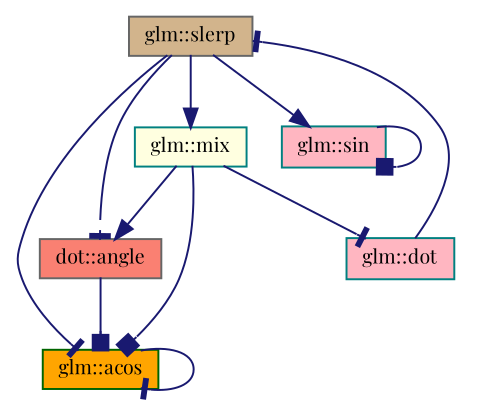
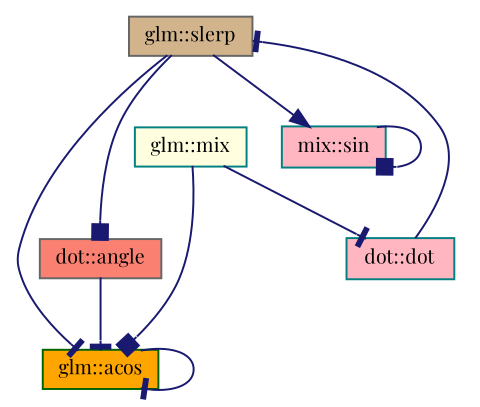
(191, 81) -> none
(117, 129) -> (117, 129)
(334, 147) -> (334, 147)
(152, 195) -> none
(400, 259) -> (400, 259)
(101, 309) -> (101, 309)
